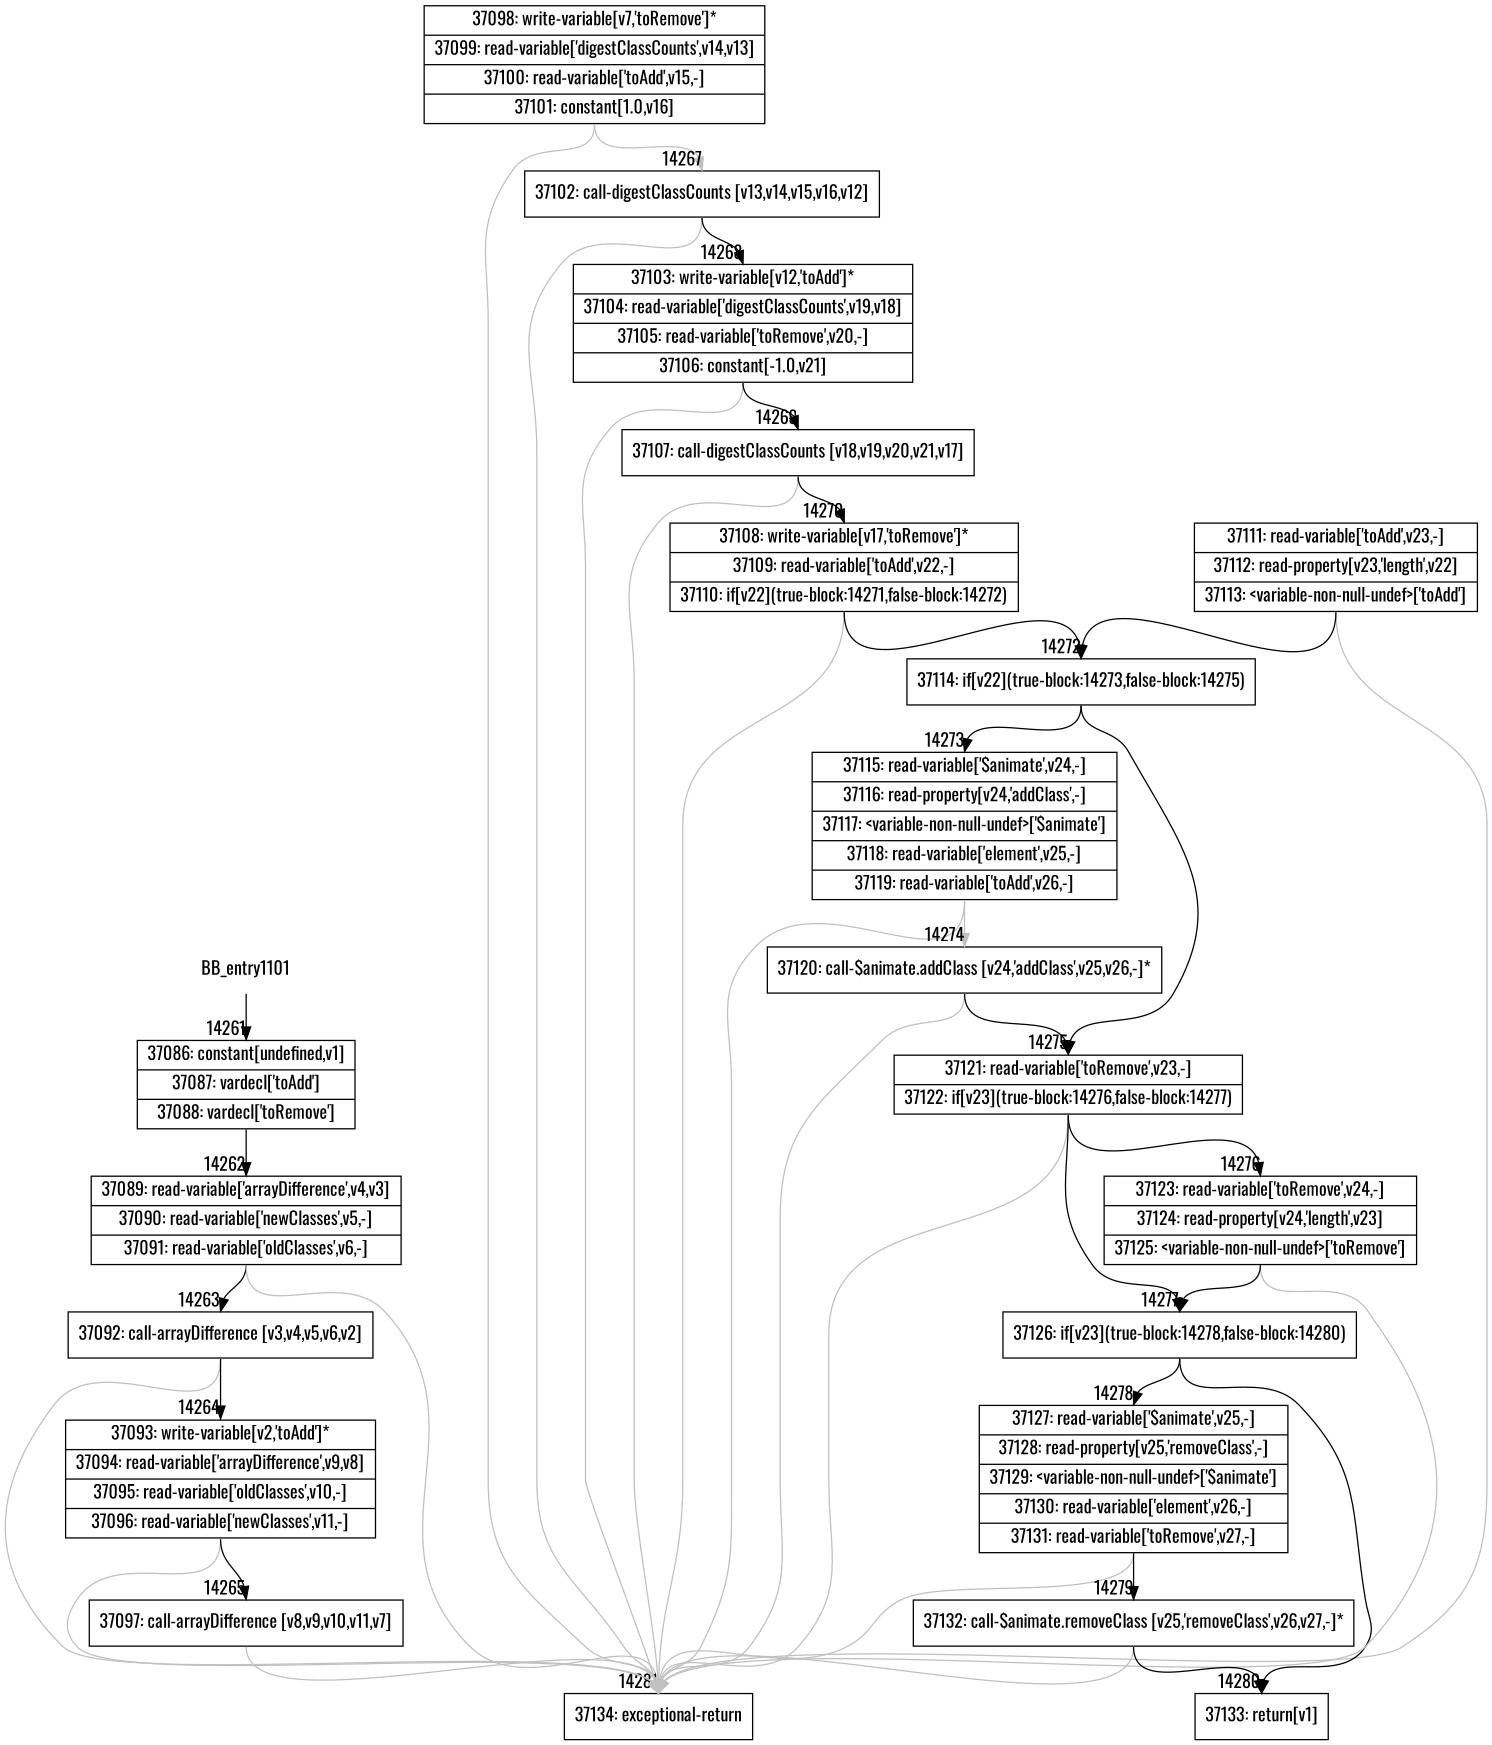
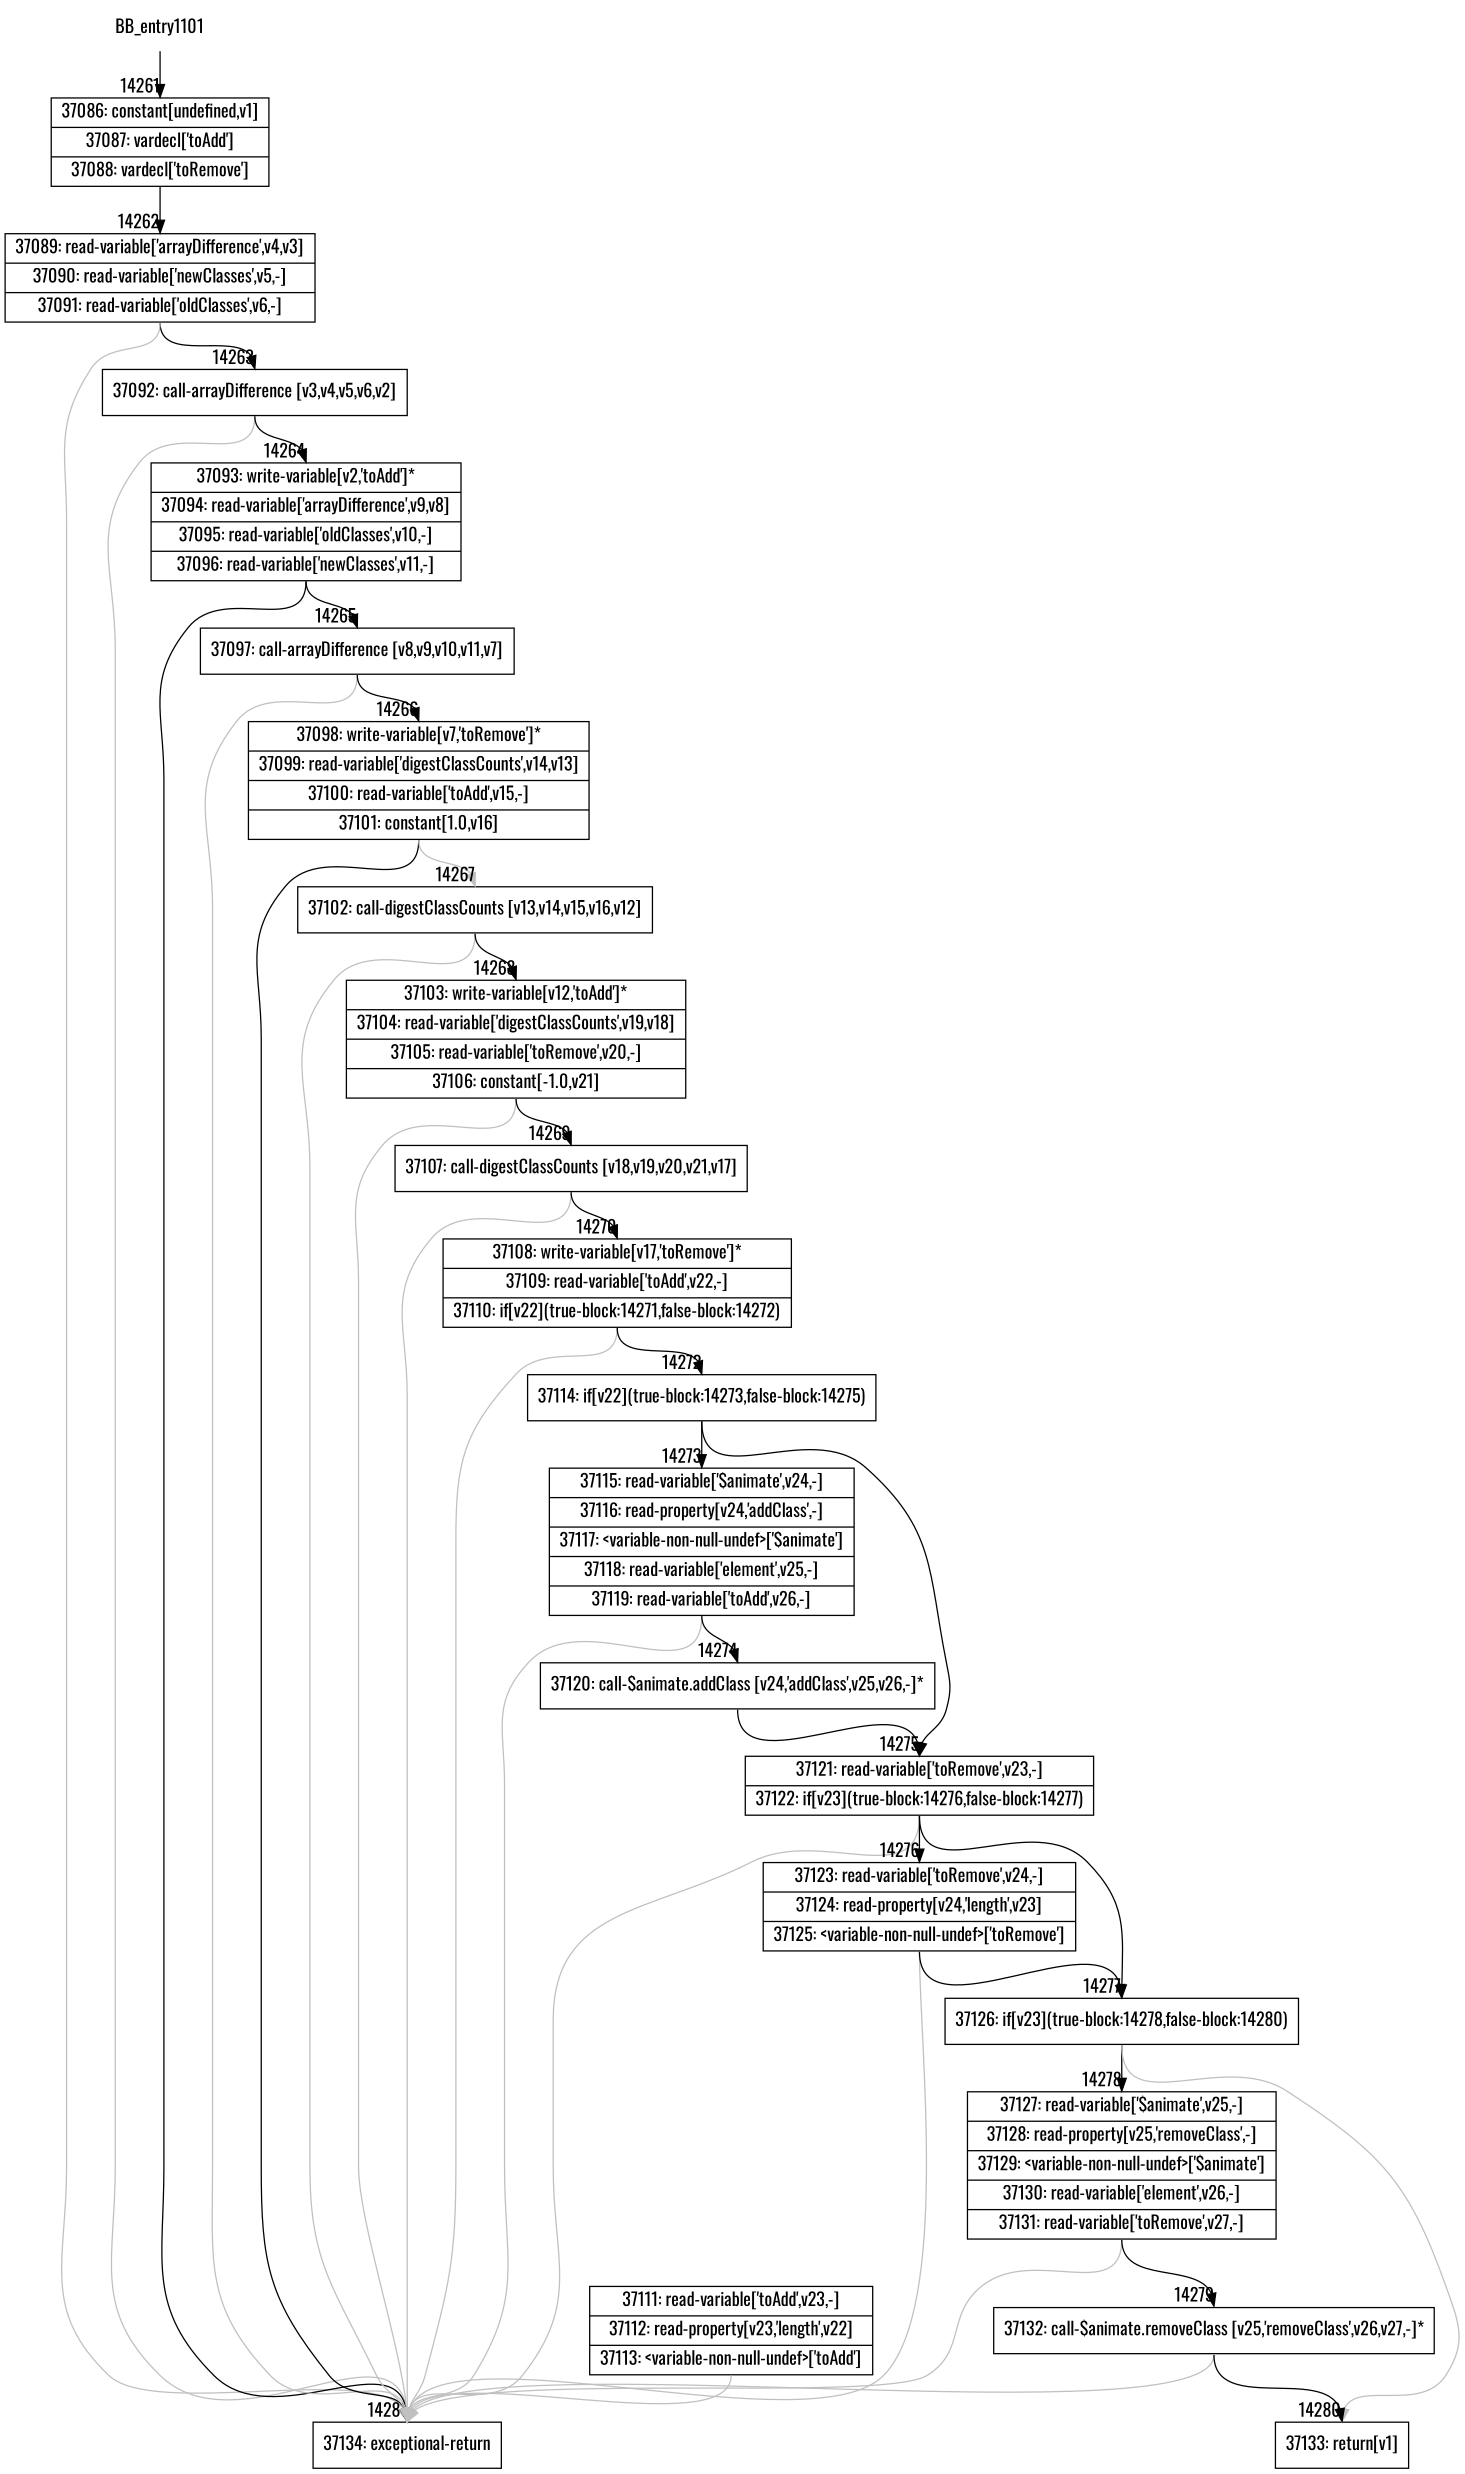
(1215, 637) -> none
none -> (382, 697)
(488, 912) -> (261, 1600)
(965, 917) -> (714, 1636)
(780, 1328) -> none
(1352, 1505) -> (1392, 2178)
(68, 1626) -> (164, 1540)
